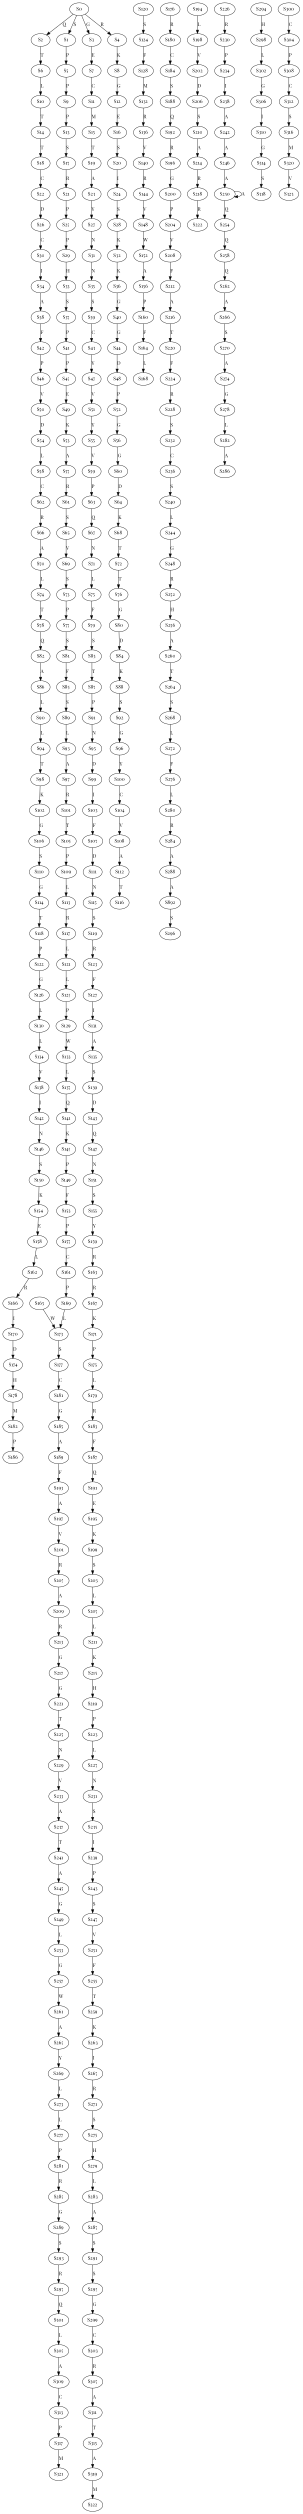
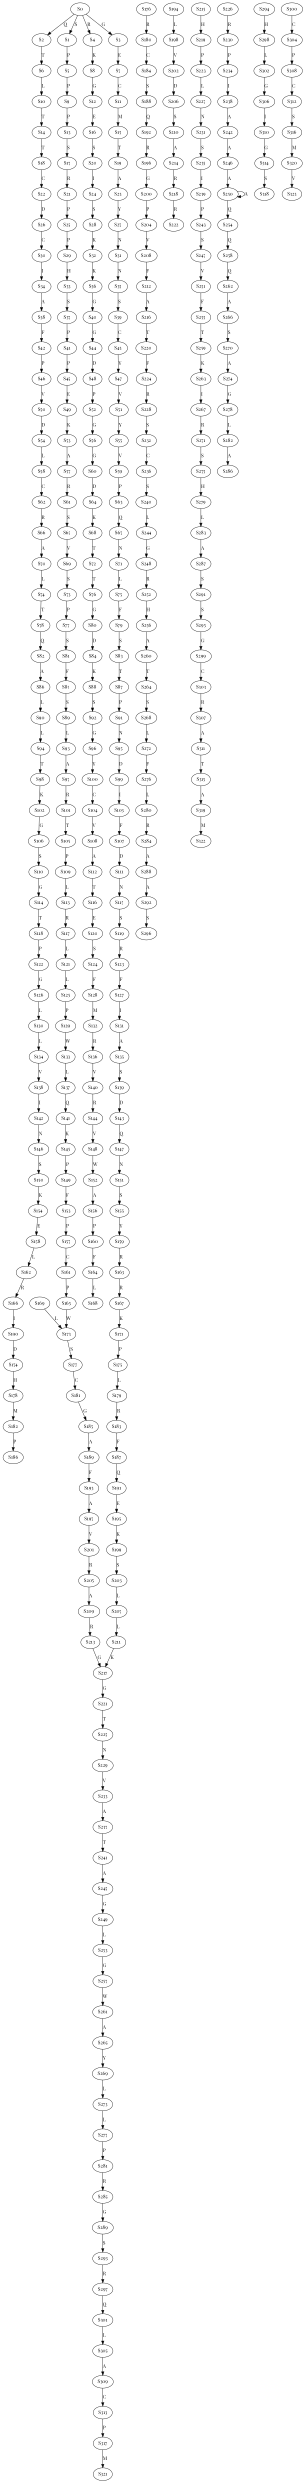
(170, 903) -> (146, 903)
none -> (93, 916)
(66, 1286) -> (66, 1286)
(13, 1334) -> (13, 1334)
(93, 1656) -> (110, 1656)
